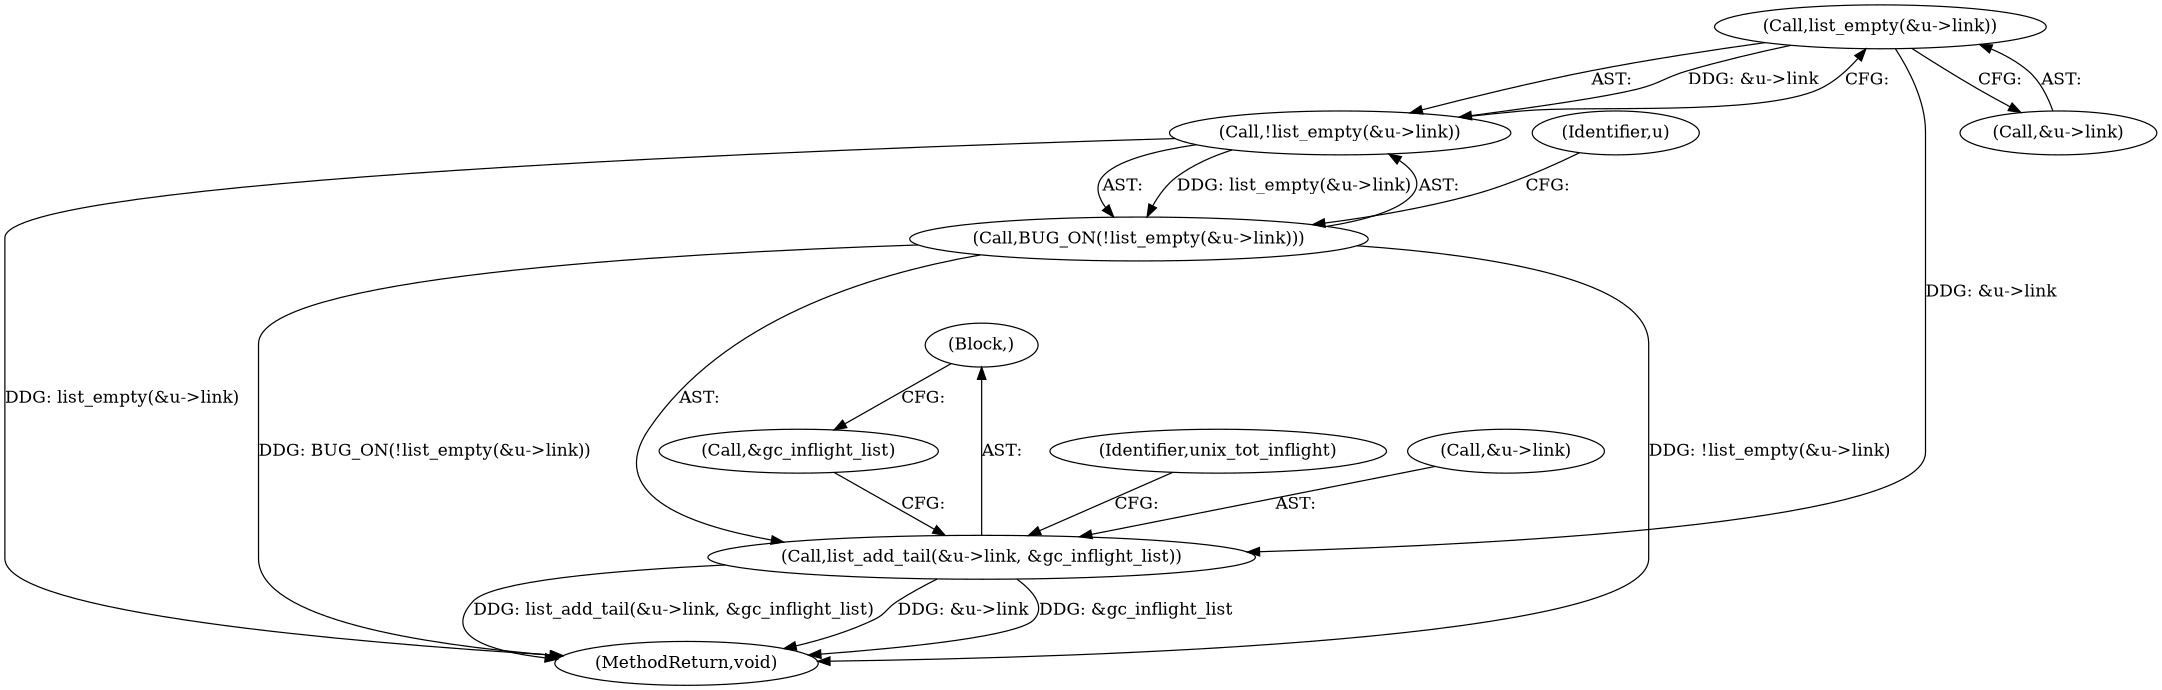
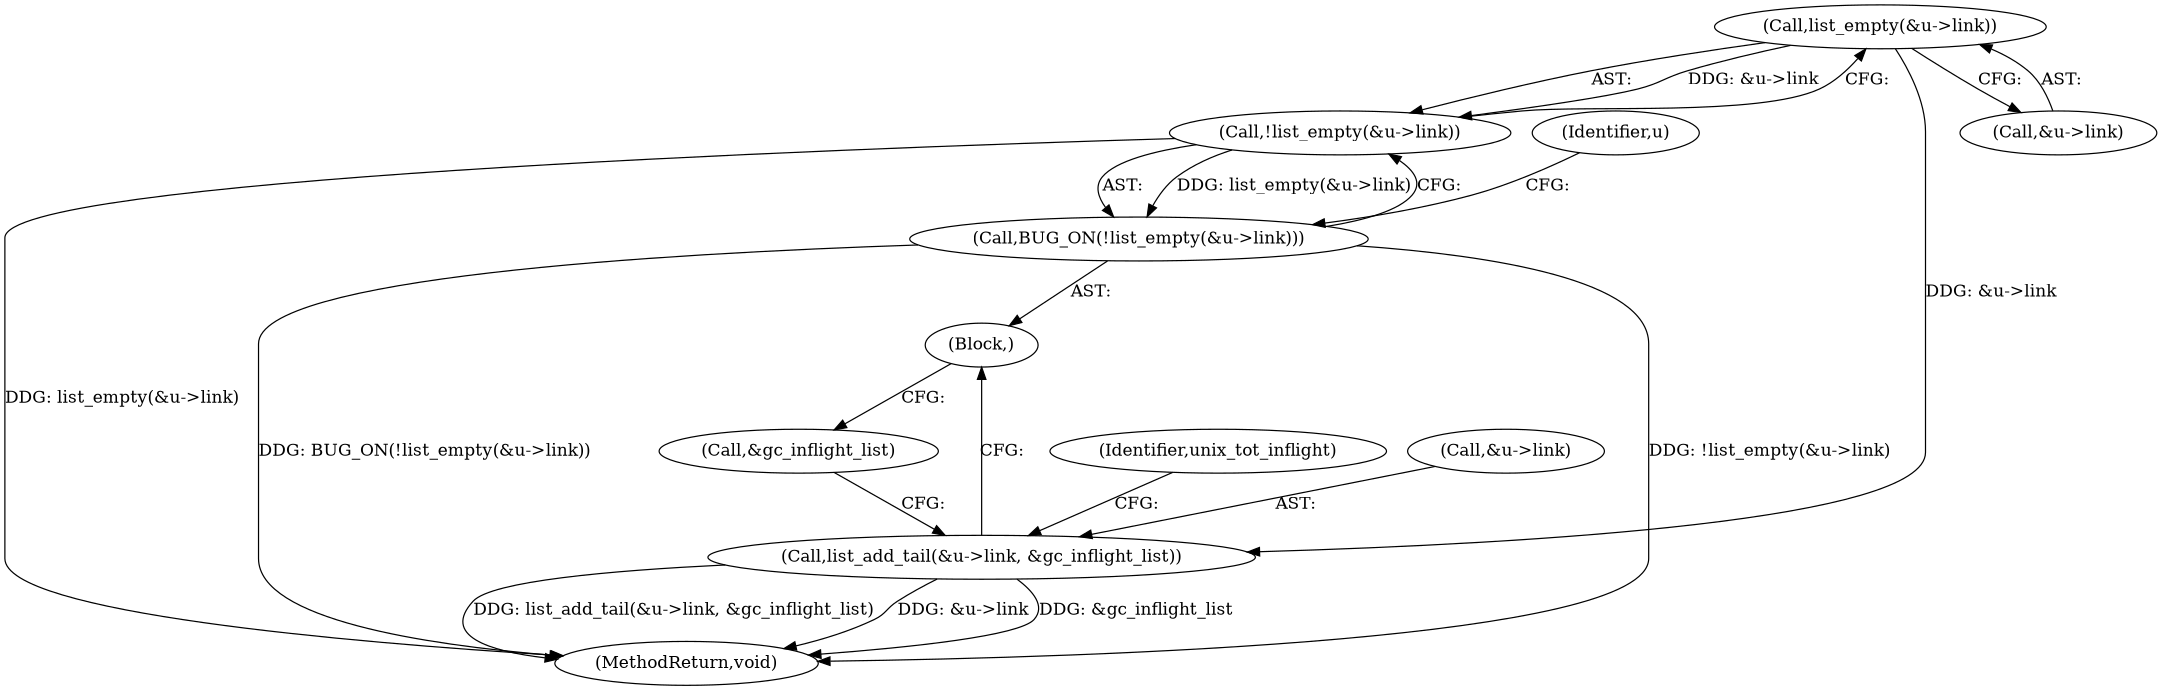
(1442, 186) -> (1442, 186)
(711, 363) -> (1064, 290)
(1005, 451) -> (1005, 451)
